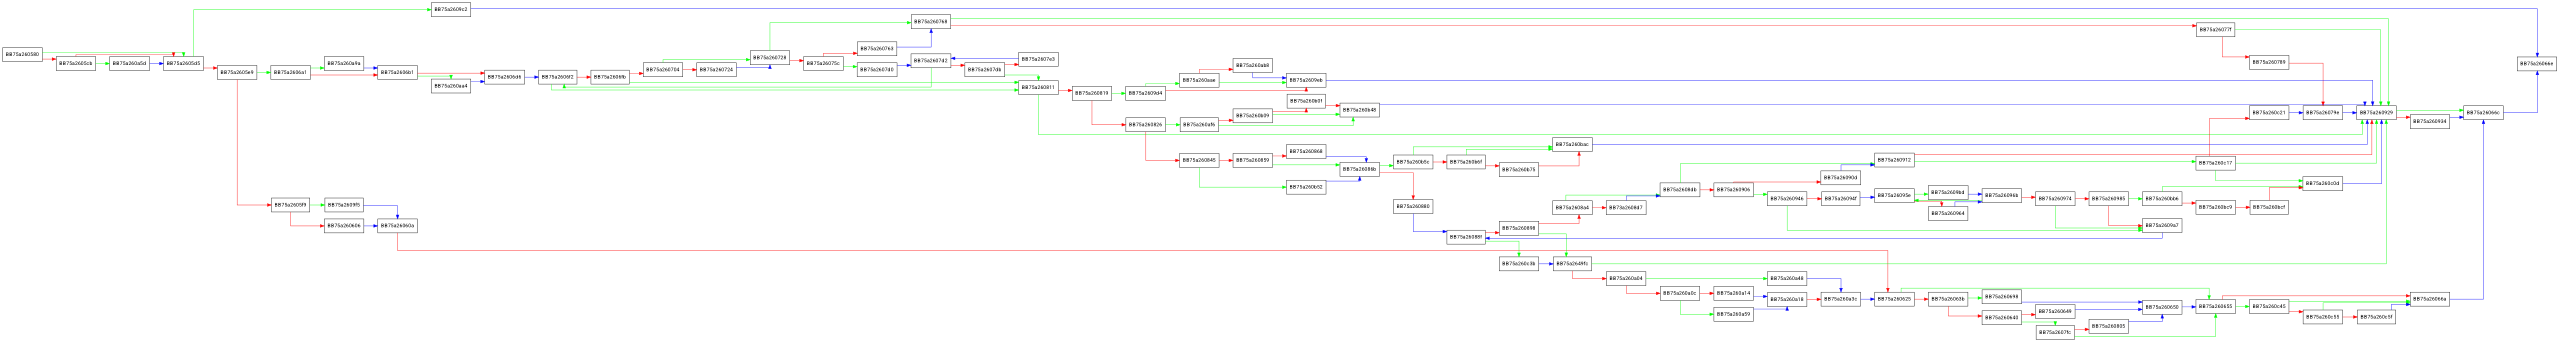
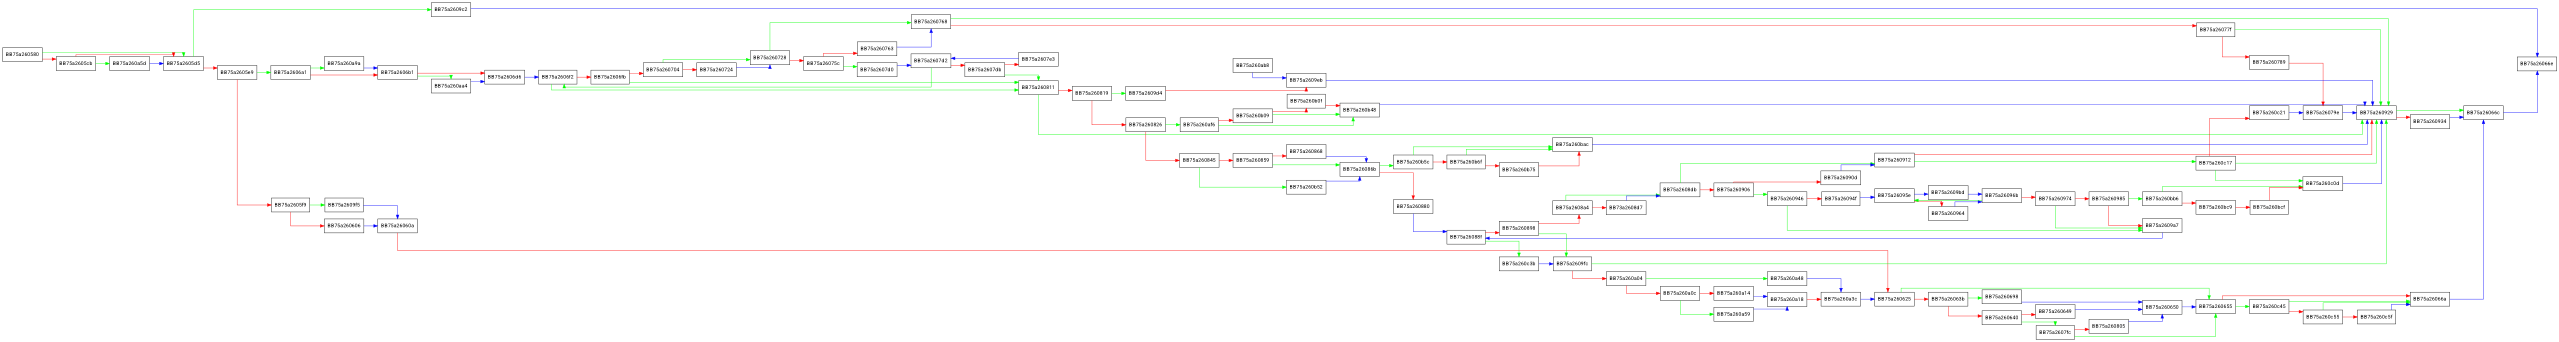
(1199, 80) -> none
(1919, 194) -> (1919, 194)
(1572, 264) -> (1572, 264)
